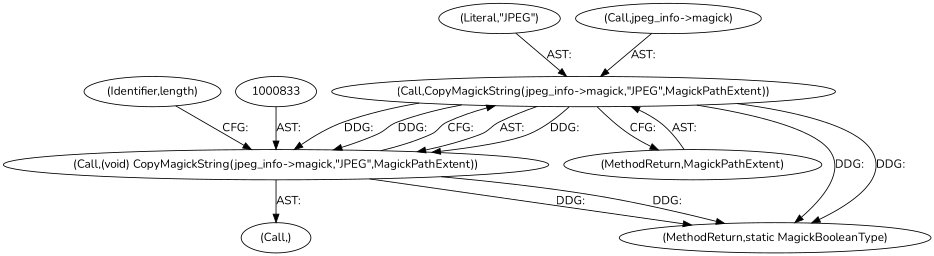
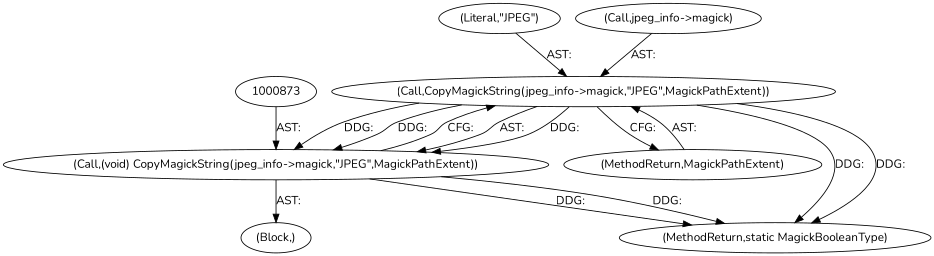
(153, 92) -> none
(276, 92) -> (276, 92)
(276, 238) -> (276, 238)
